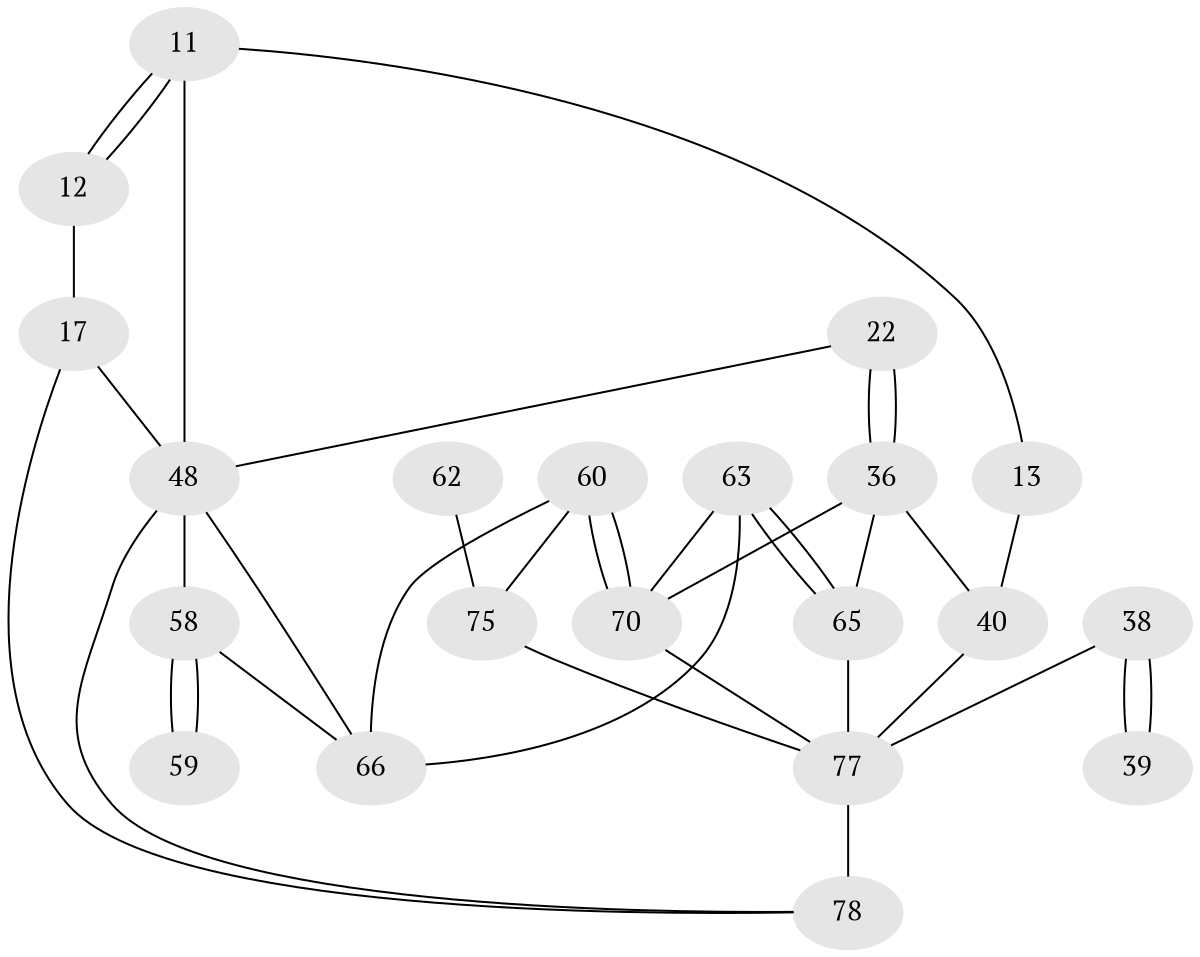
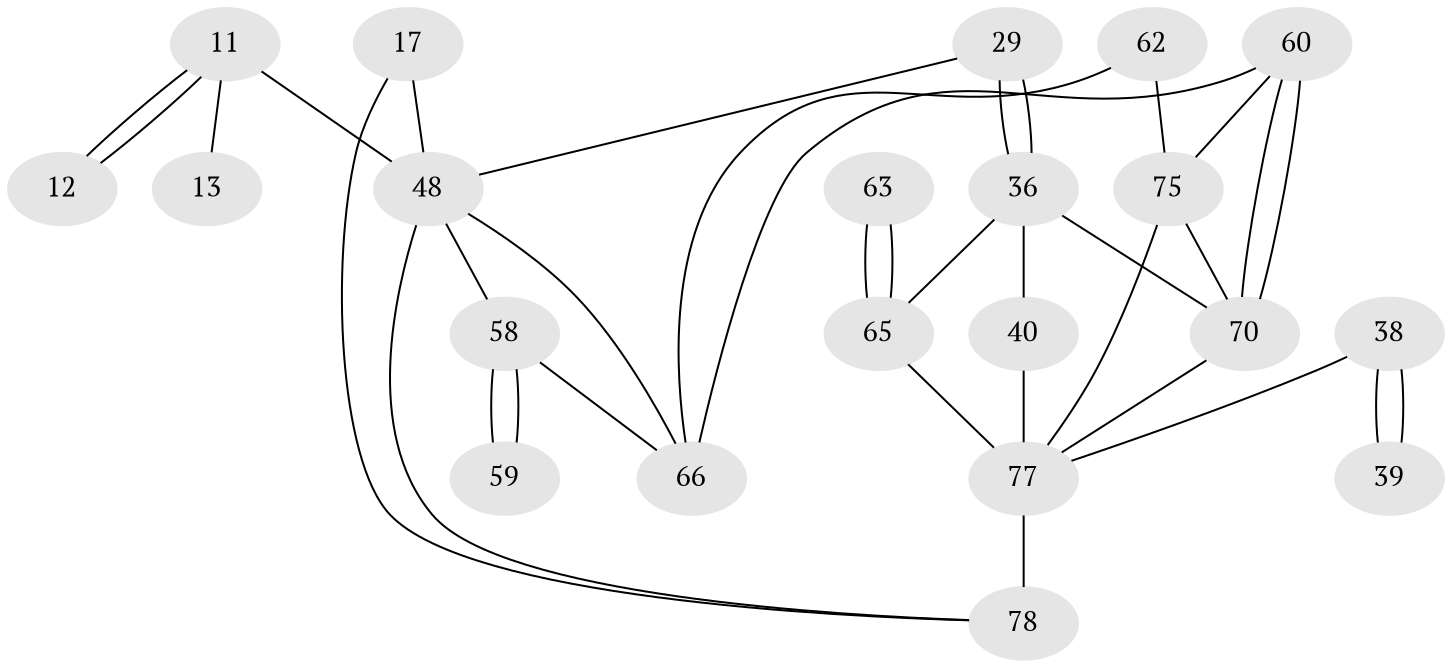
(74, 262) -> none
(882, 334) -> (1008, 44)
(682, 551) -> (1207, 262)
(1010, 551) -> none
(632, 711) -> (774, 124)
